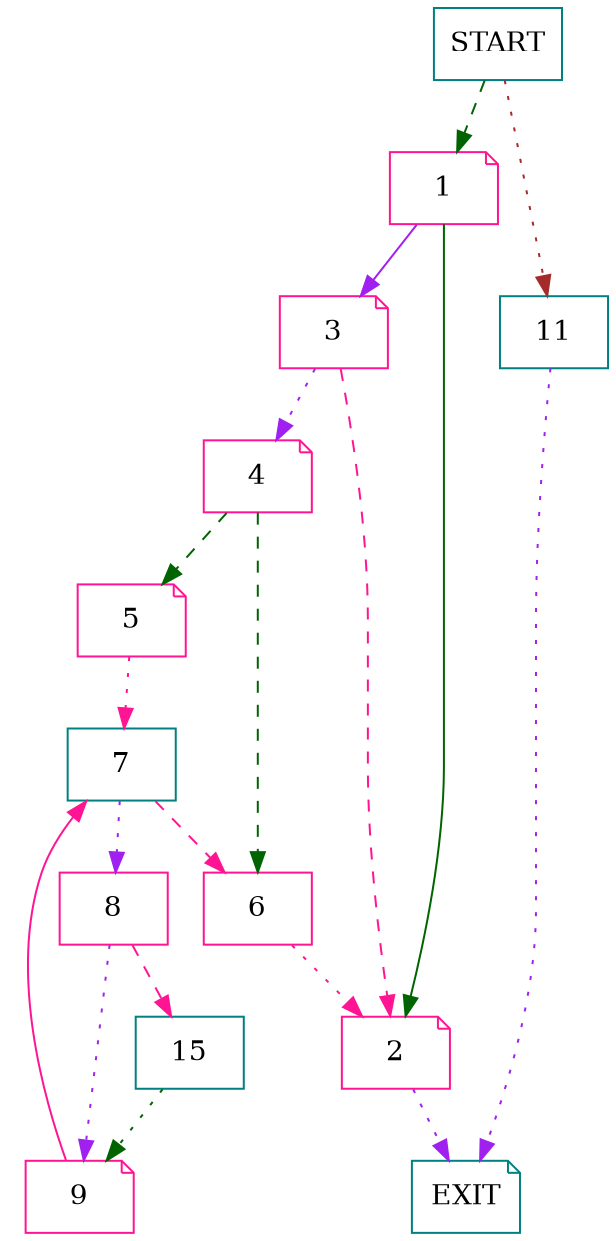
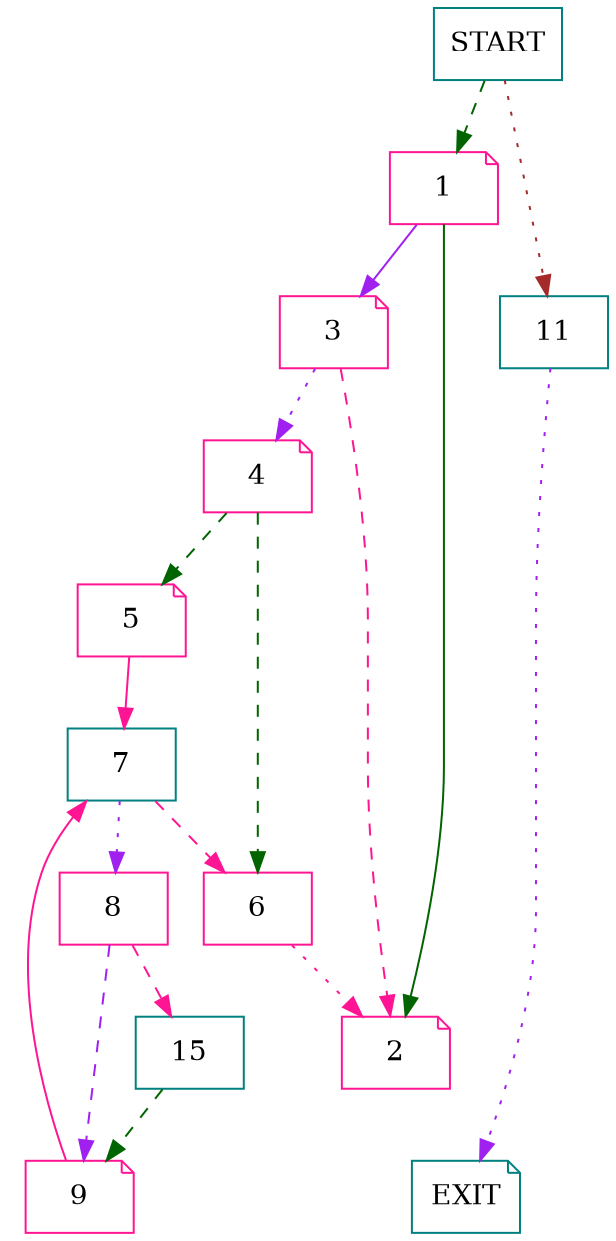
(127, 683) -> (127, 683)
(98, 1042) -> (98, 1042)
(426, 1116) -> none
(141, 1117) -> (141, 1117)
